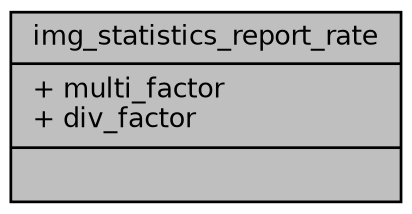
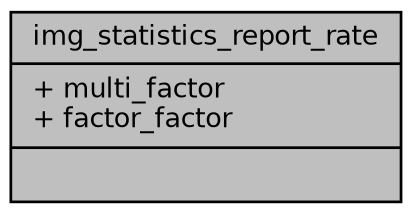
(115, 119) -> (133, 119)
